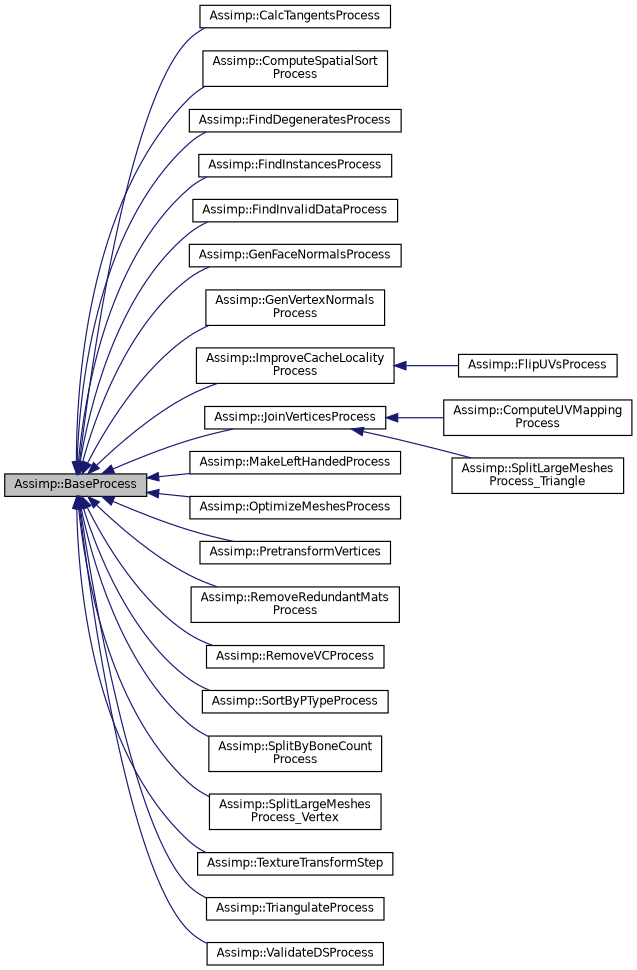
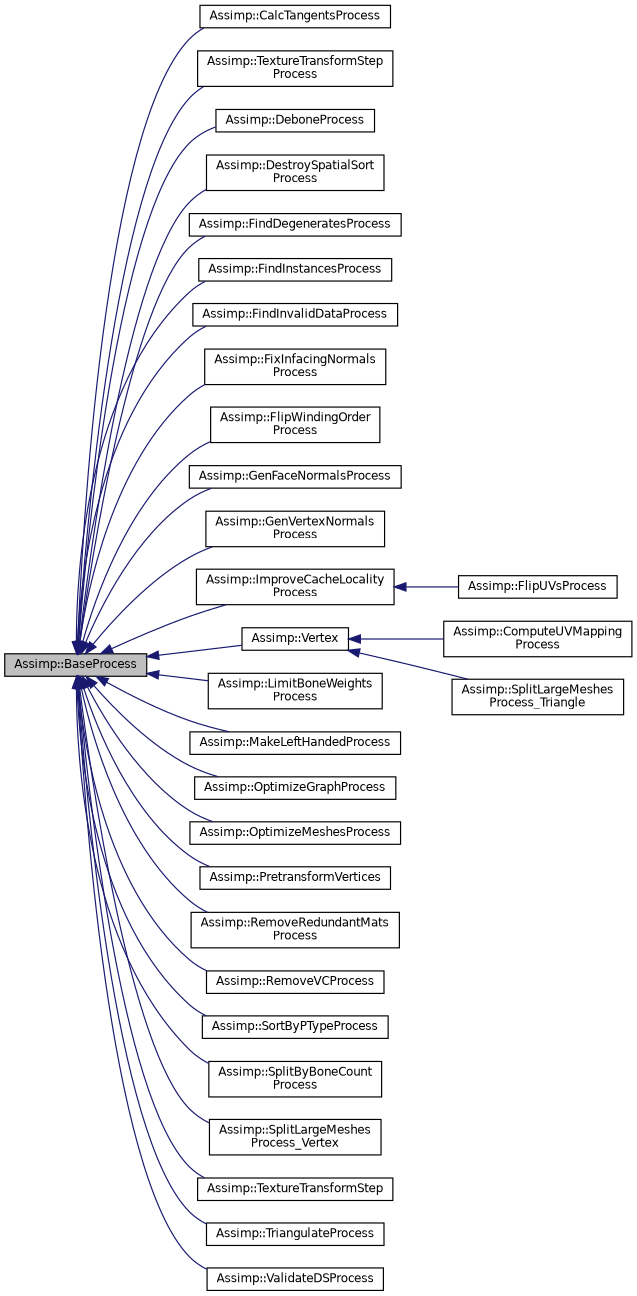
(295, 69) -> (295, 69)
none -> (295, 121)
none -> (295, 173)
none -> (295, 367)
(295, 418) -> (295, 639)
none -> (295, 425)
none -> (295, 691)
none -> (295, 788)
